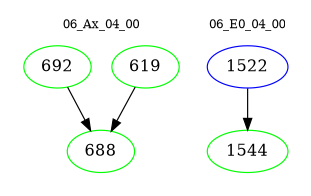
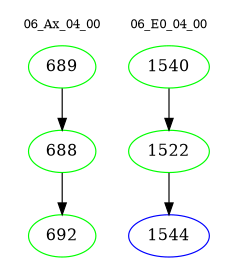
(146, 67) -> (62, 67)
none -> (169, 67)
(248, 67) -> (169, 151)
(76, 104) -> (62, 188)
(248, 151) -> (169, 236)
